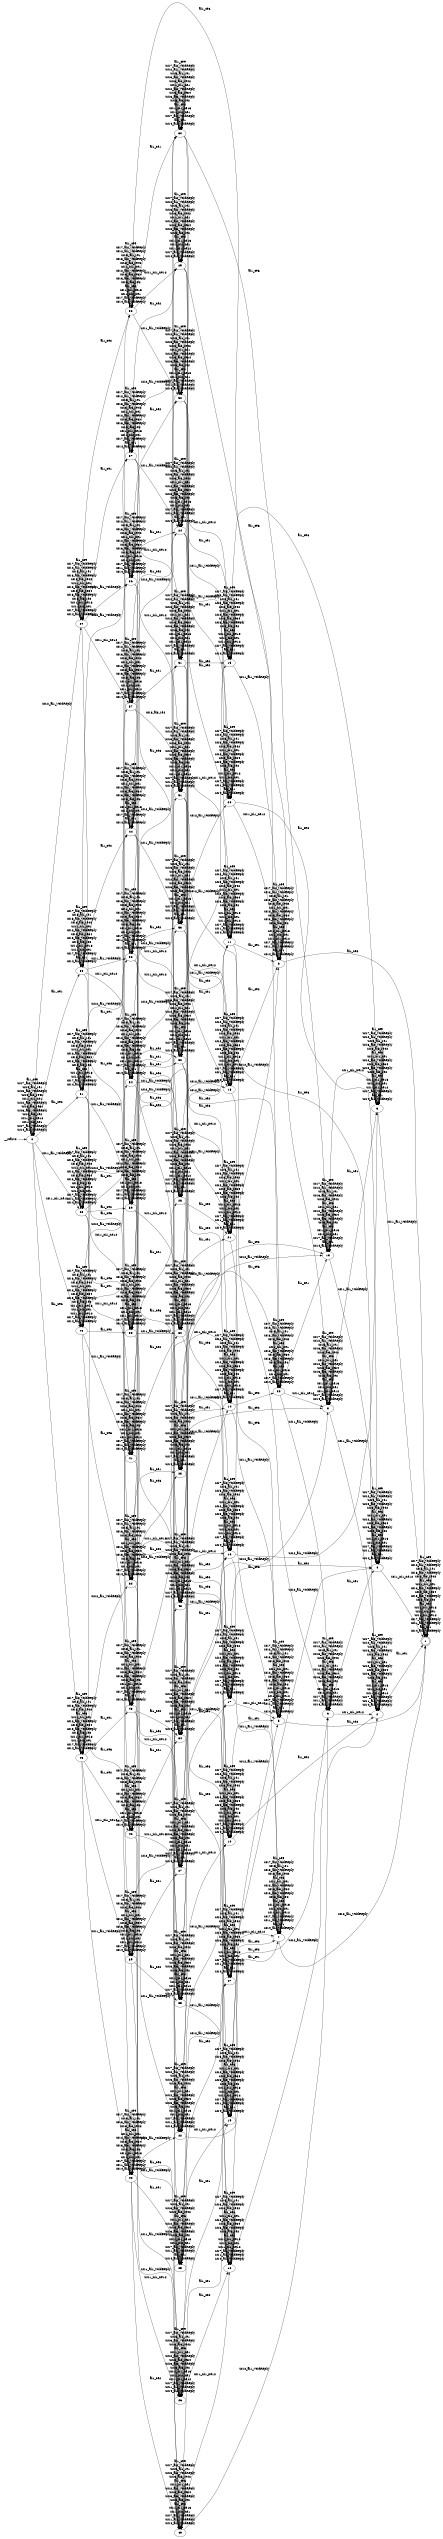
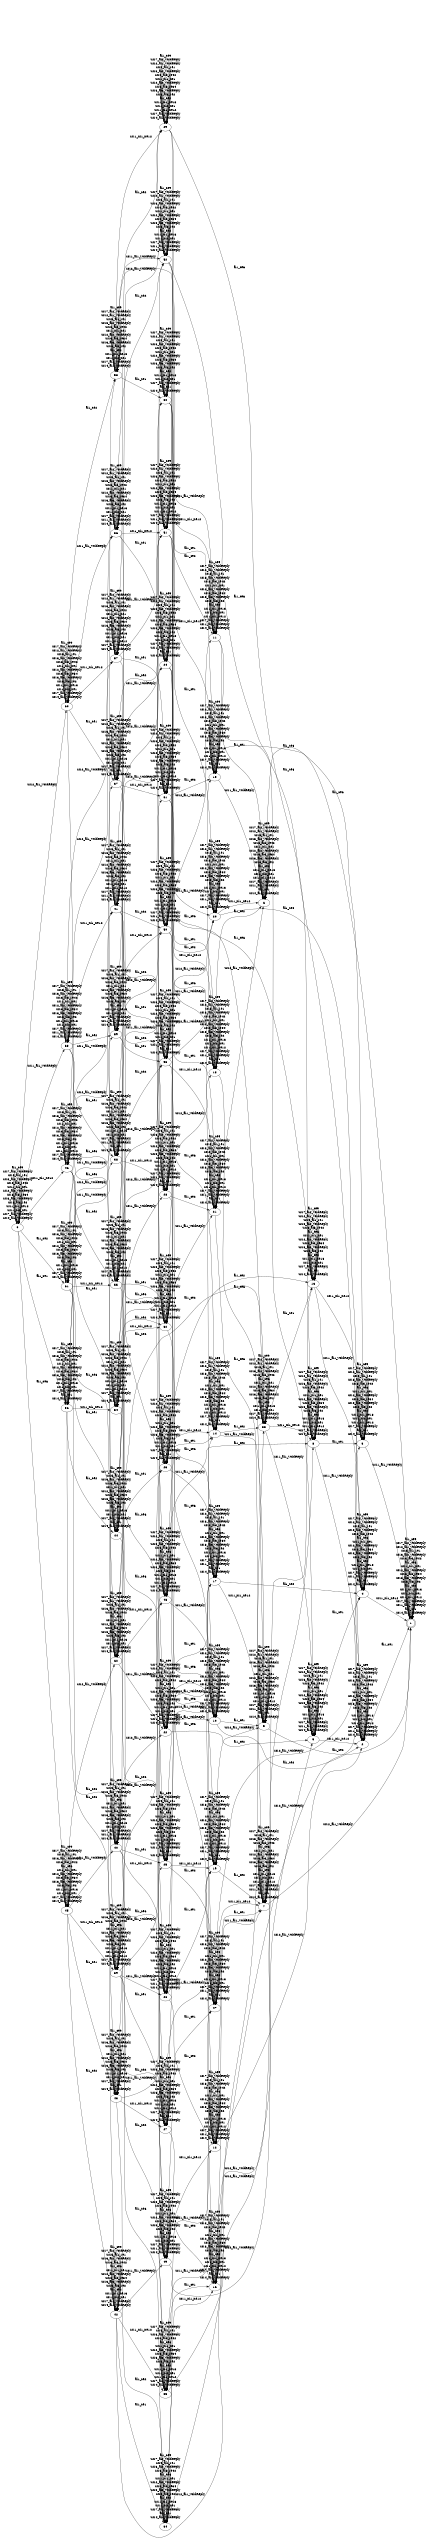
(156, 713) -> (141, 600)
(11, 1139) -> none
none -> (190, 1999)
